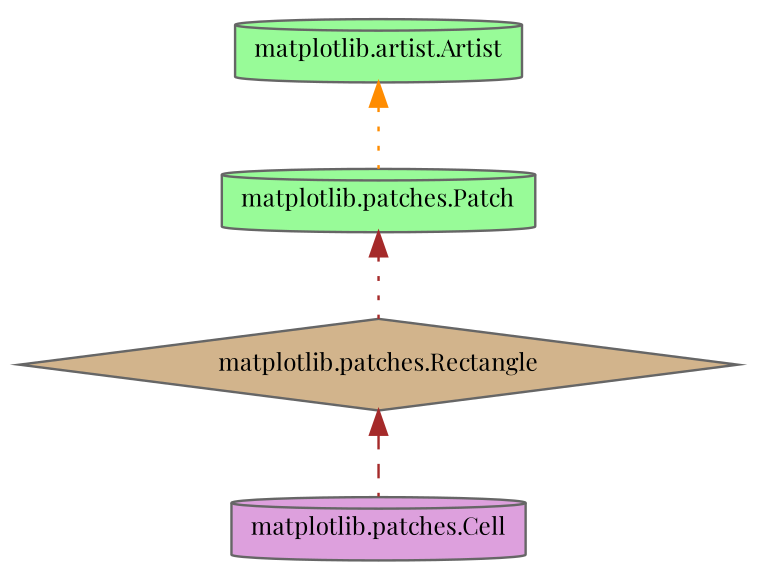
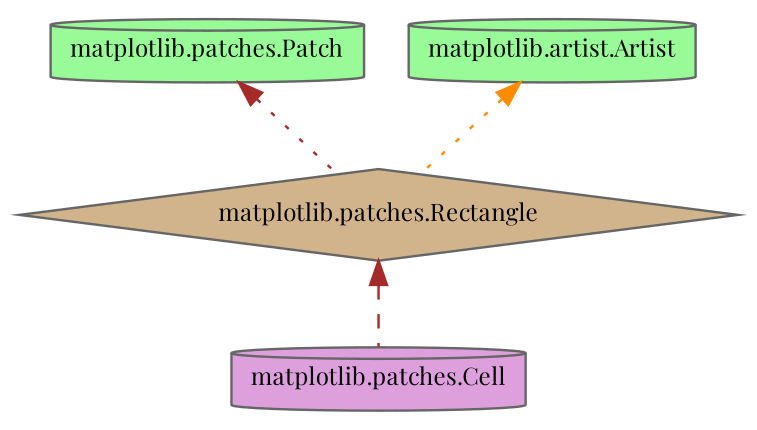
(379, 138) -> (461, 137)
